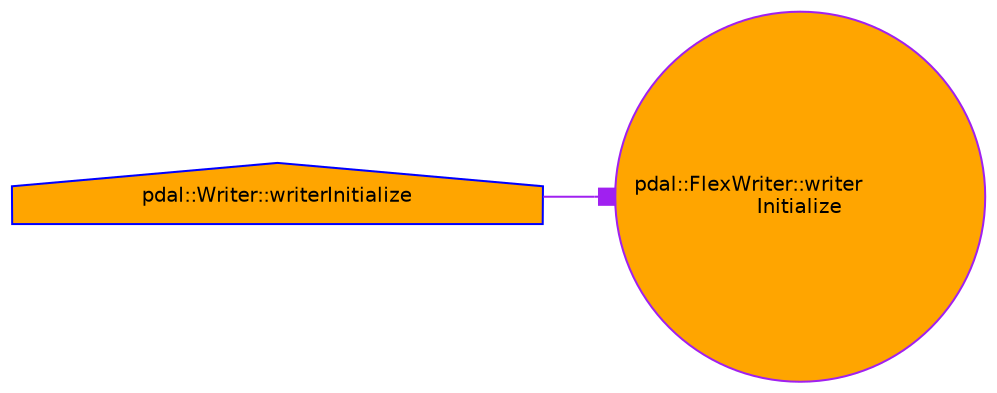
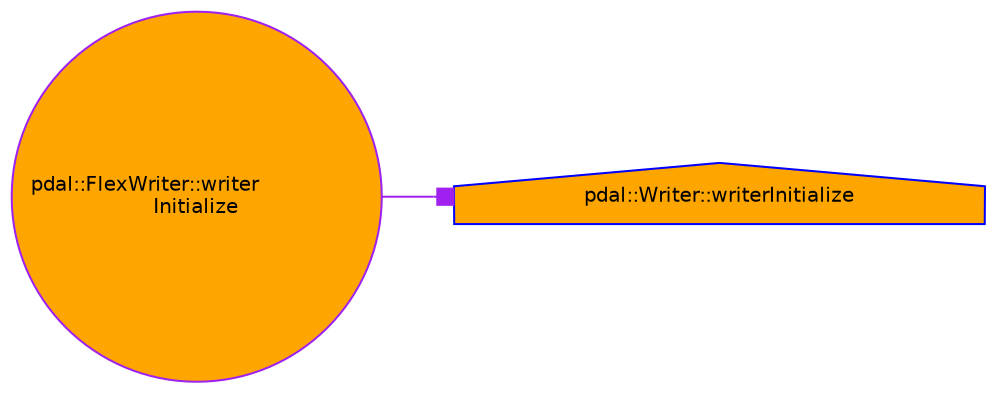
(569, 197) -> (407, 197)
